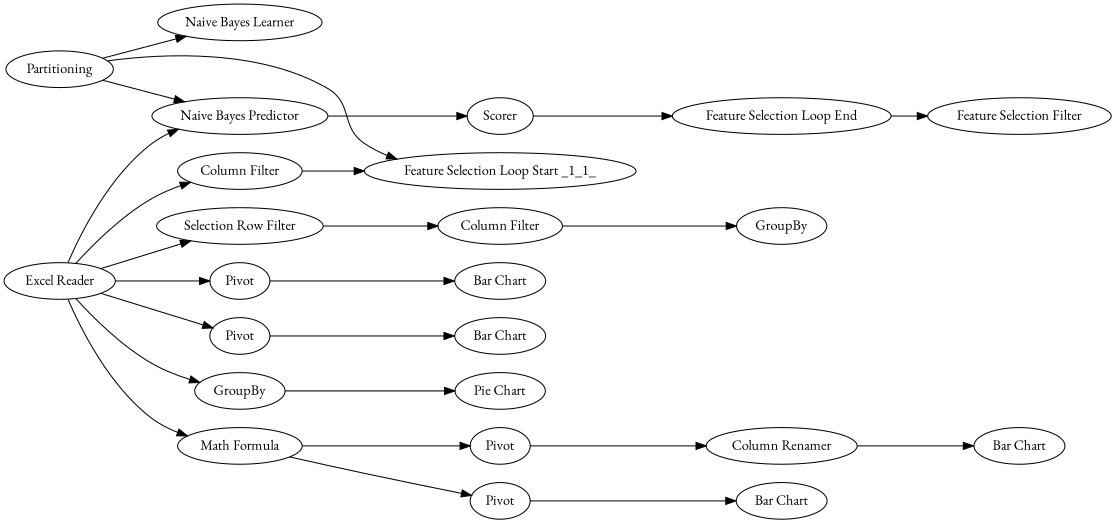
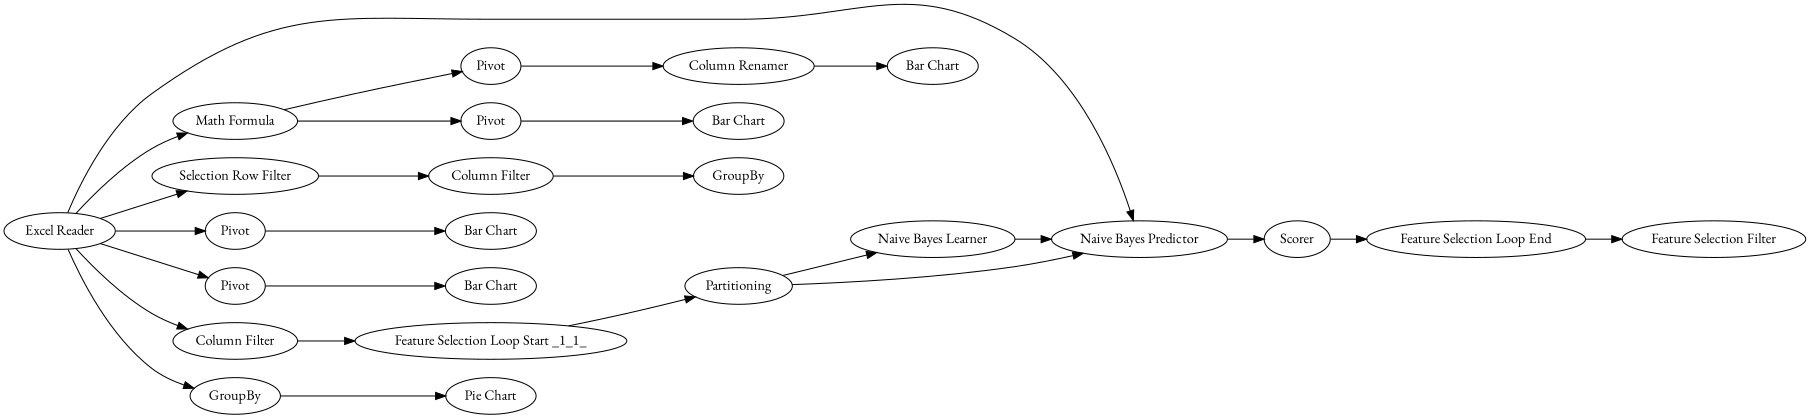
(266, 65) -> (627, 313)
none -> (1028, 239)
